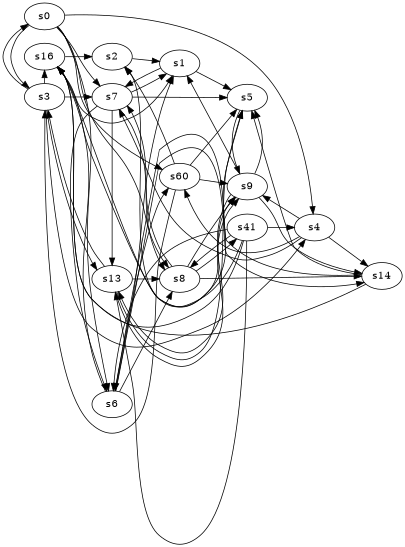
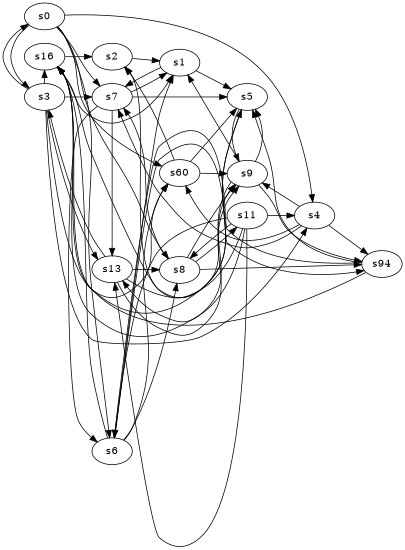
(146, 184) -> none
(247, 227) -> (247, 216)
(382, 276) -> (382, 264)
(154, 292) -> (182, 303)
(84, 413) -> (65, 228)
